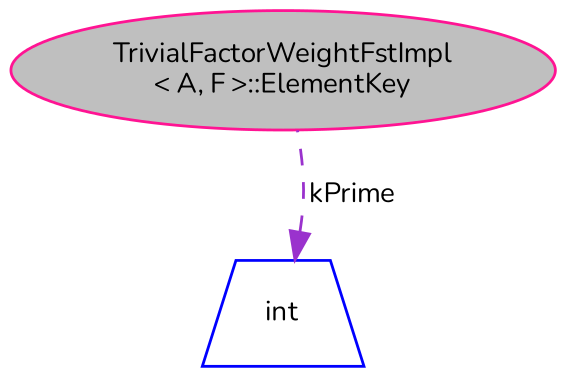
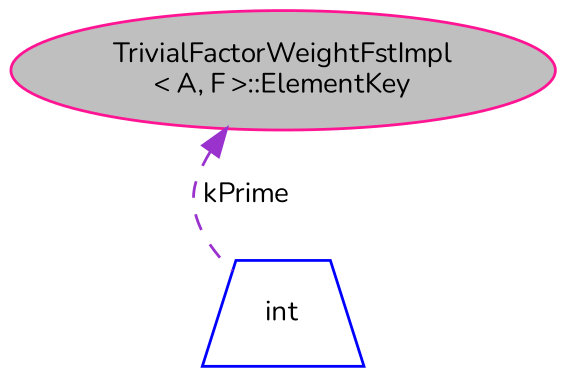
(303, 181) -> (196, 215)
